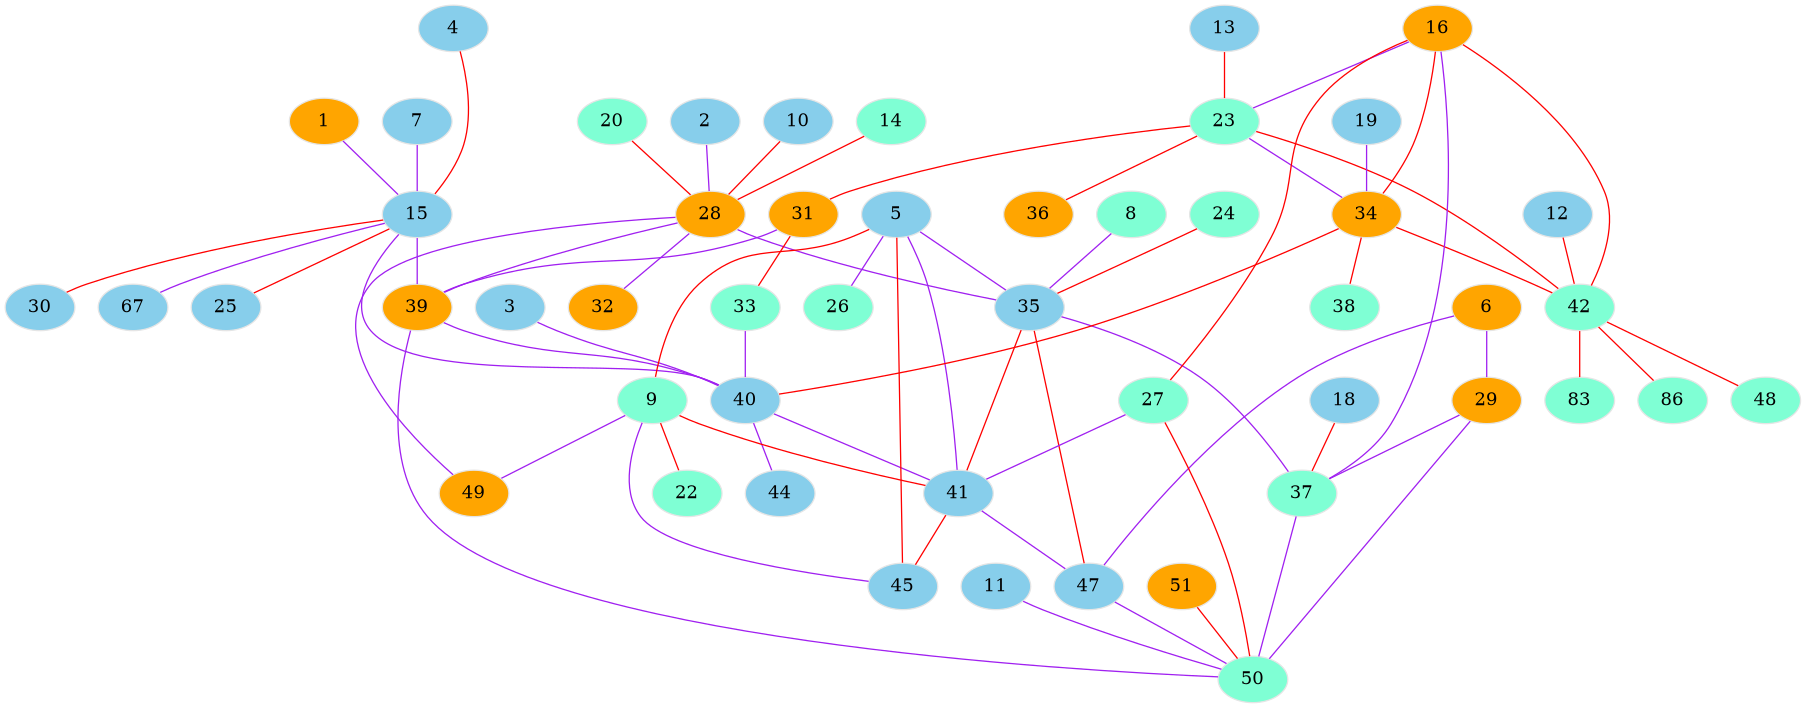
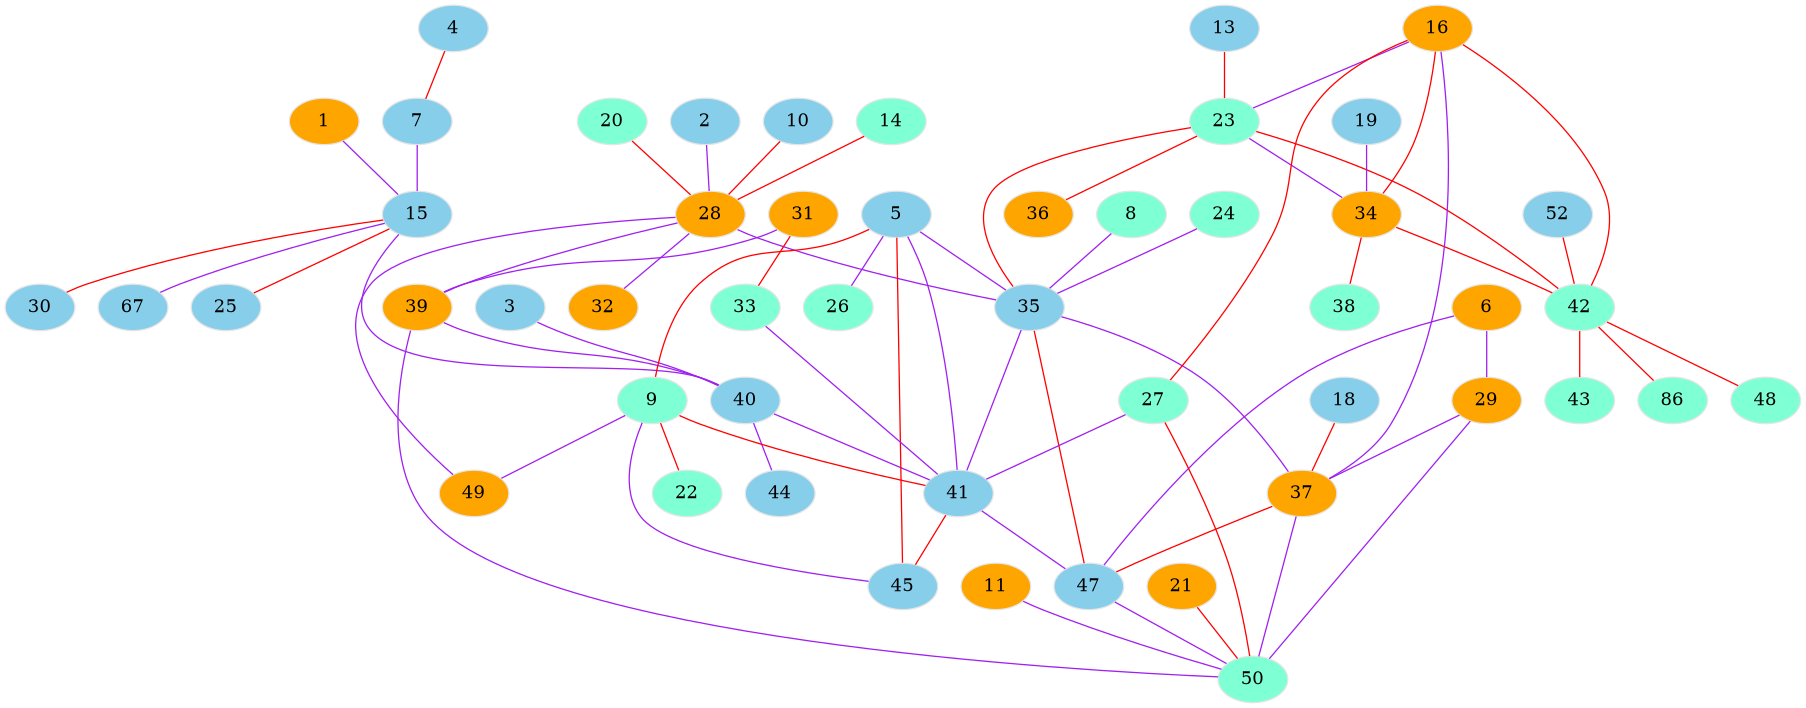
(467, 126) -> (435, 75)
(1008, 153) -> (1038, 164)
(1558, 214) -> (1558, 214)
(1127, 261) -> (1127, 261)
(417, 266) -> none
(1065, 334) -> none
(745, 354) -> (852, 400)
(994, 400) -> (994, 400)
(1580, 400) -> (1580, 400)
(1302, 493) -> (1302, 493)
none -> (1194, 538)
(996, 586) -> (996, 586)
(1182, 586) -> (1182, 586)
